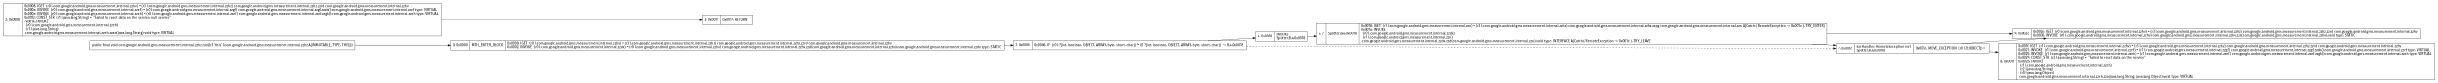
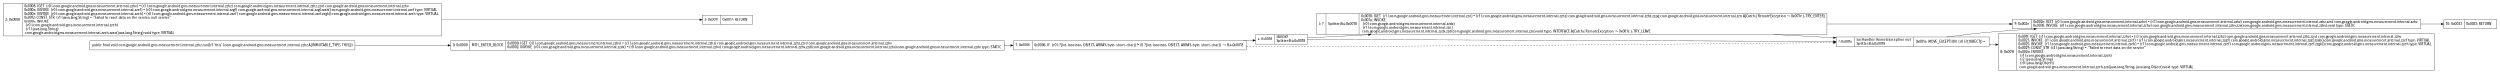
(37, 21) -> (37, 21)
none -> (2470, 24)
none -> (1570, 40)
